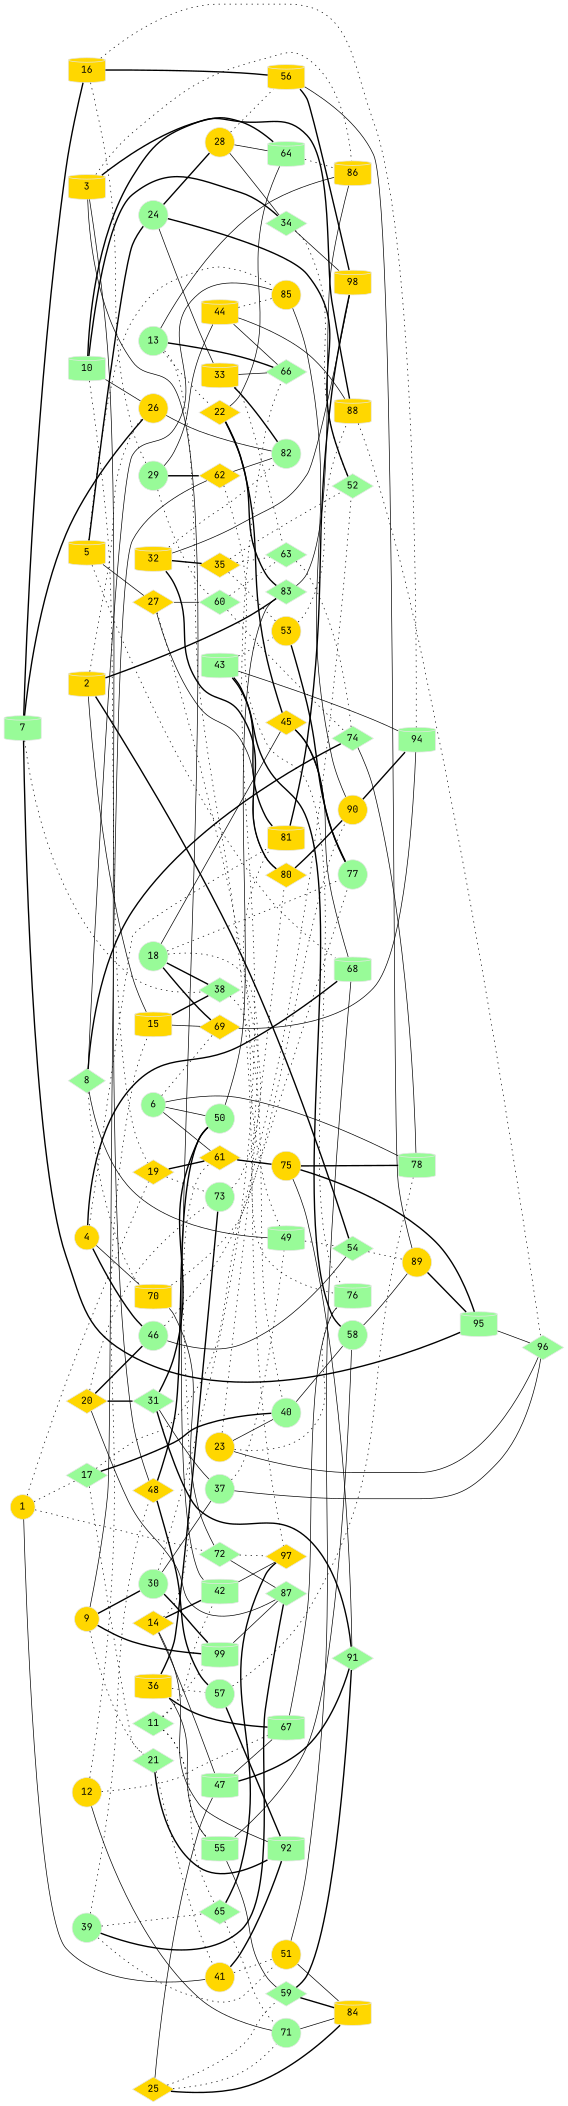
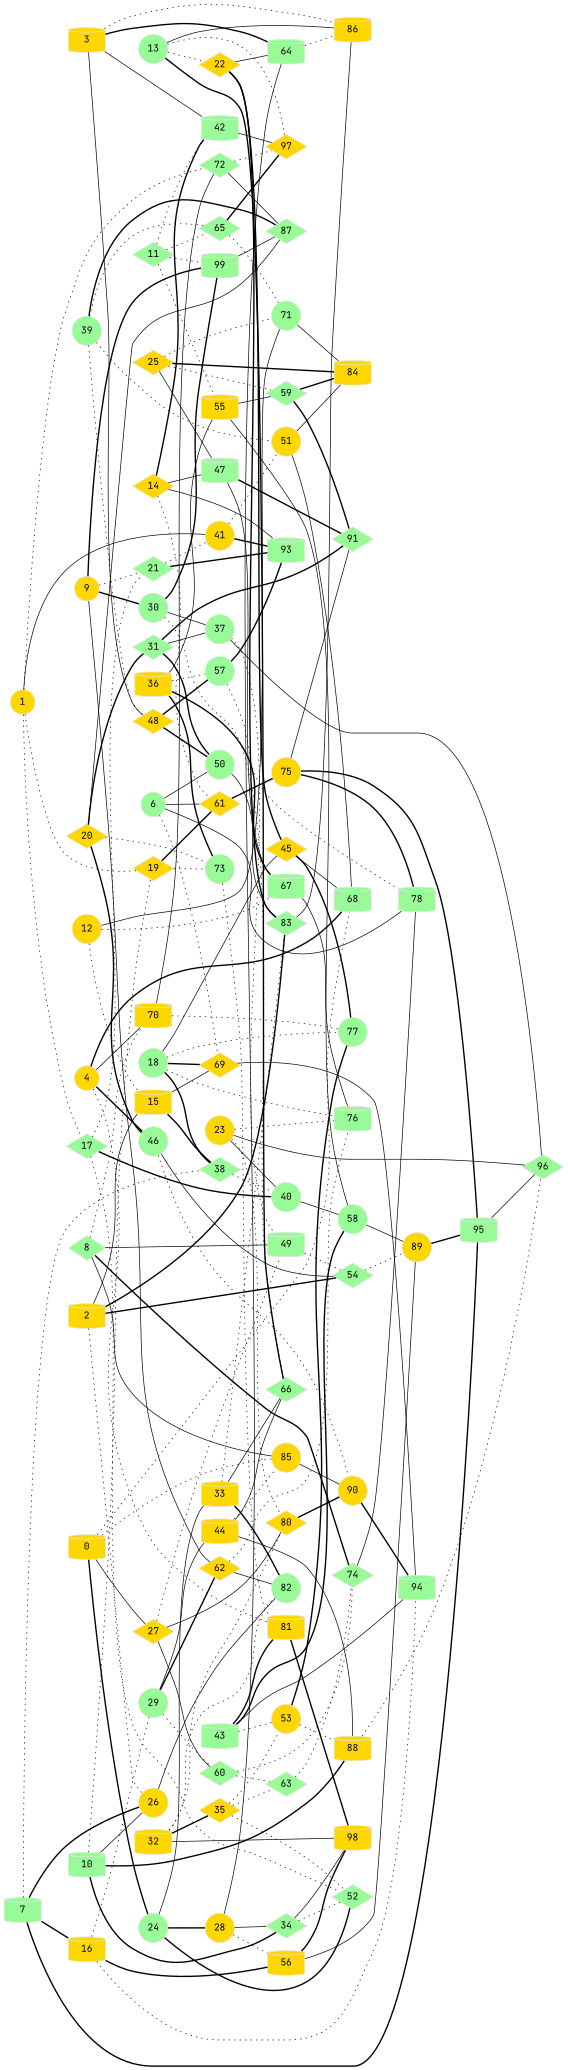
(267, 480) -> (241, 1318)
(87, 553) -> (87, 1547)
(238, 711) -> (209, 1668)
(220, 1849) -> (220, 407)
(286, 1849) -> (286, 550)
